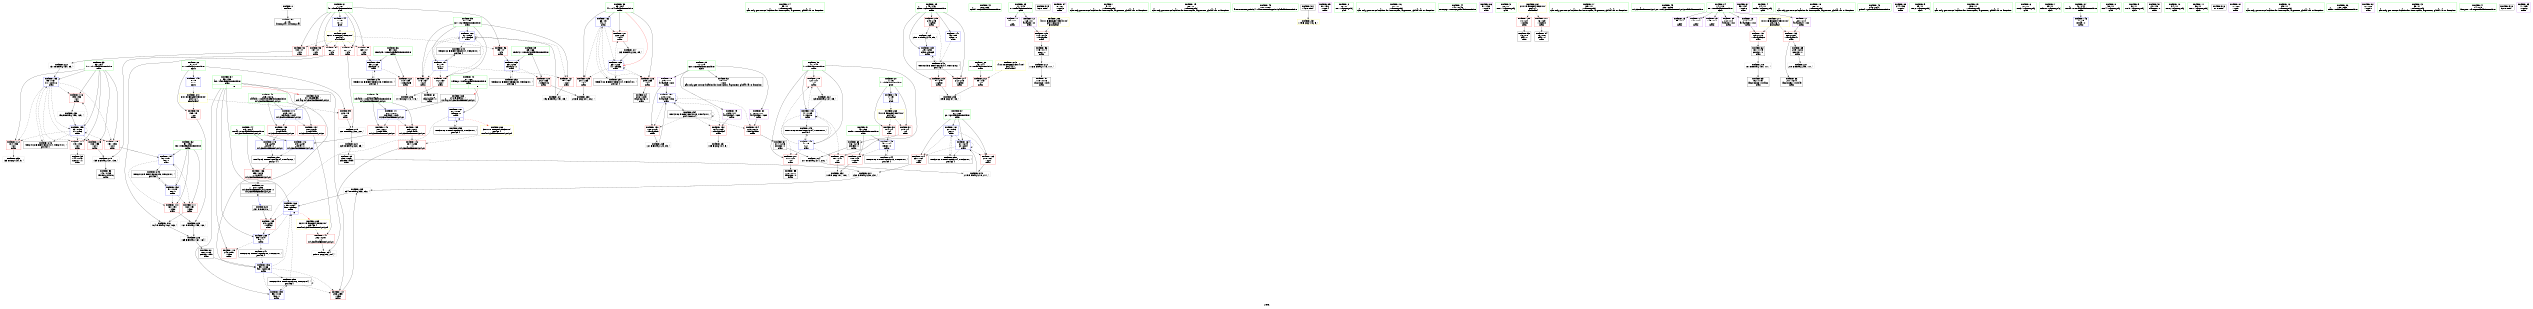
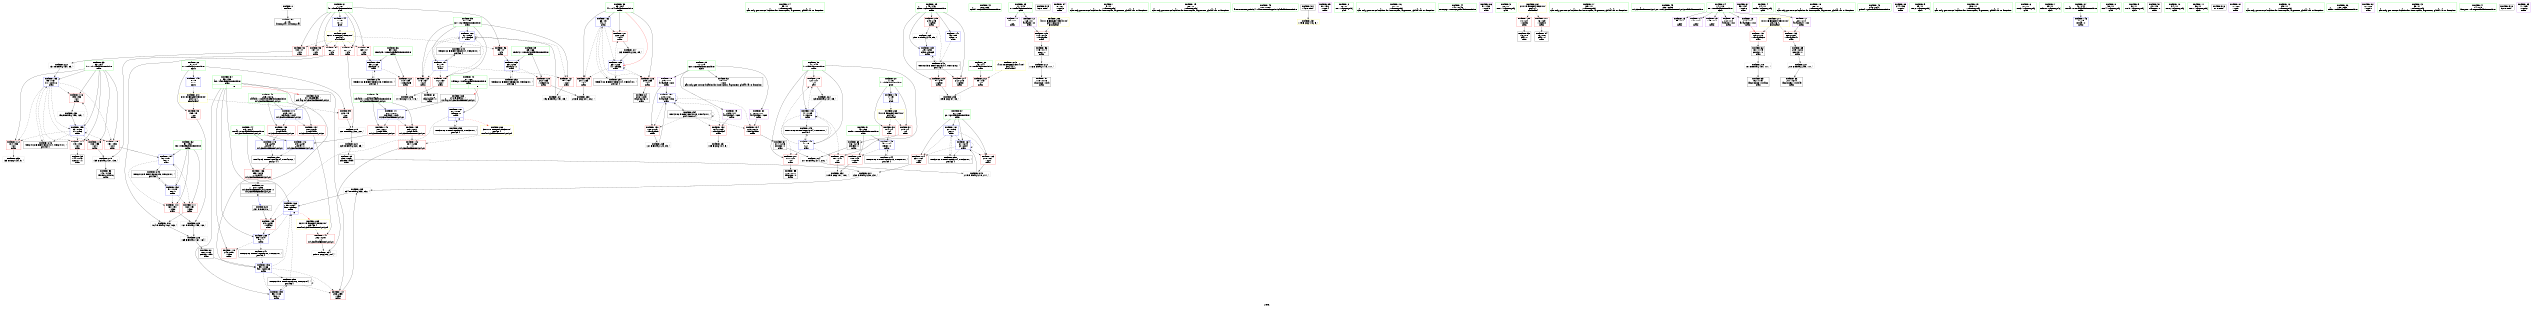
(1753, 29) -> (1753, 29)
(1786, 59) -> (1797, 72)
(814, 85) -> (814, 85)
